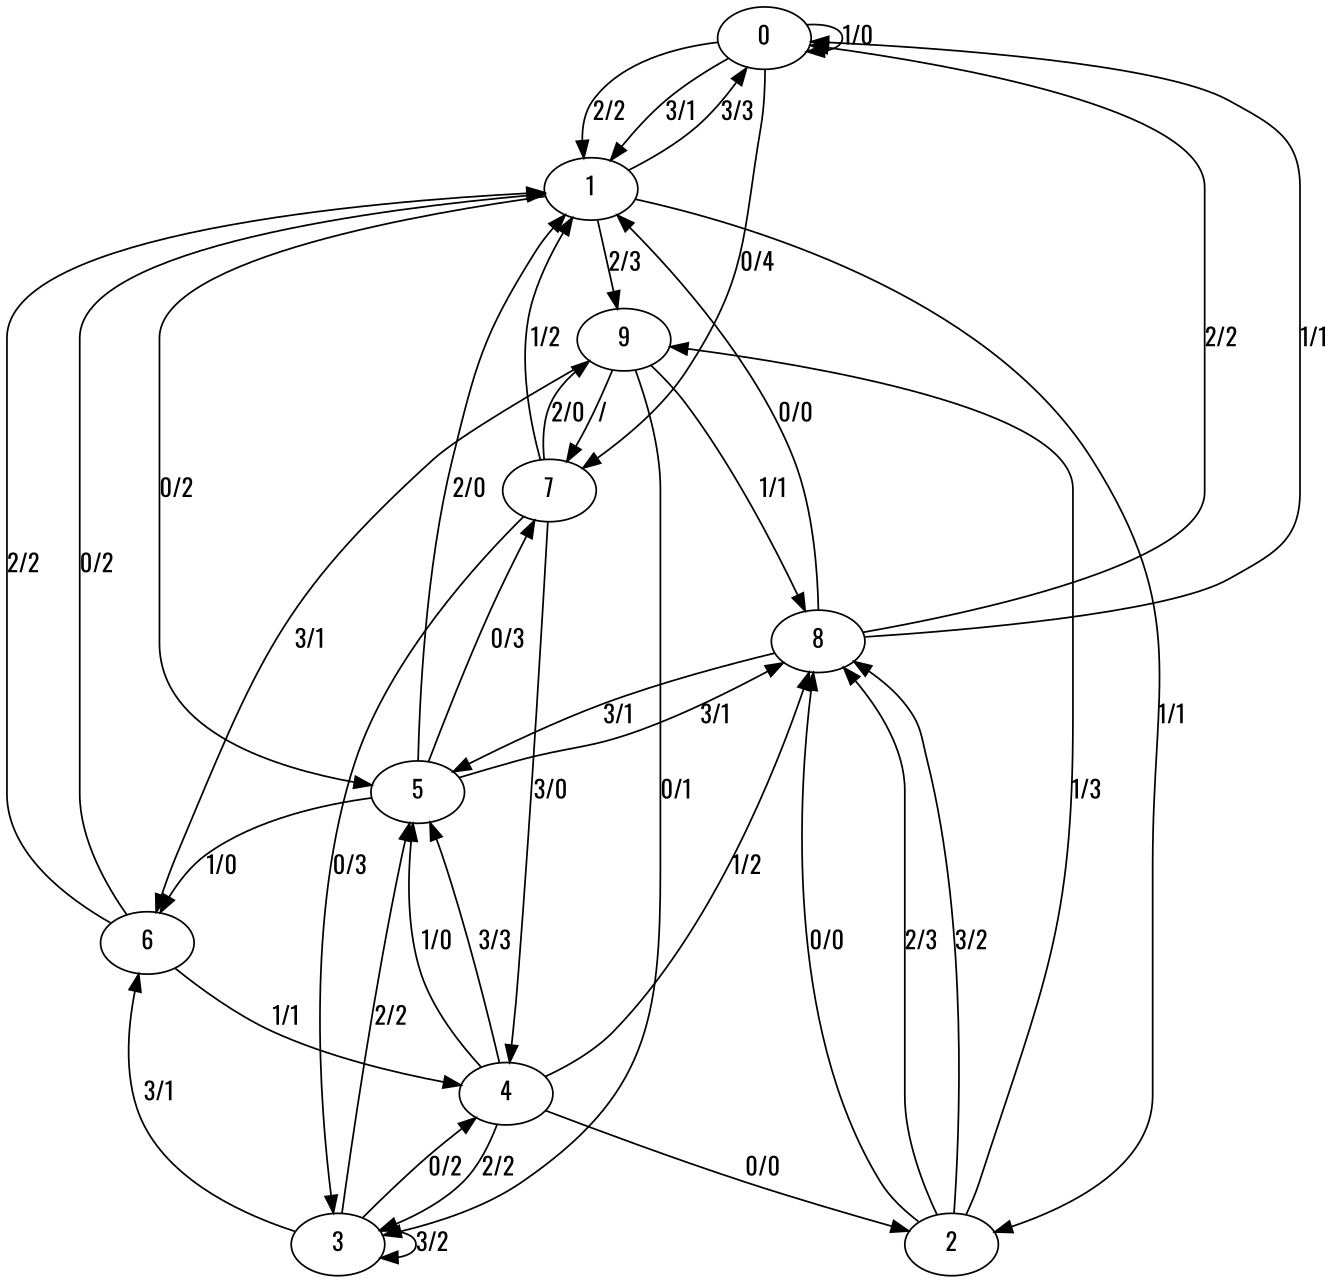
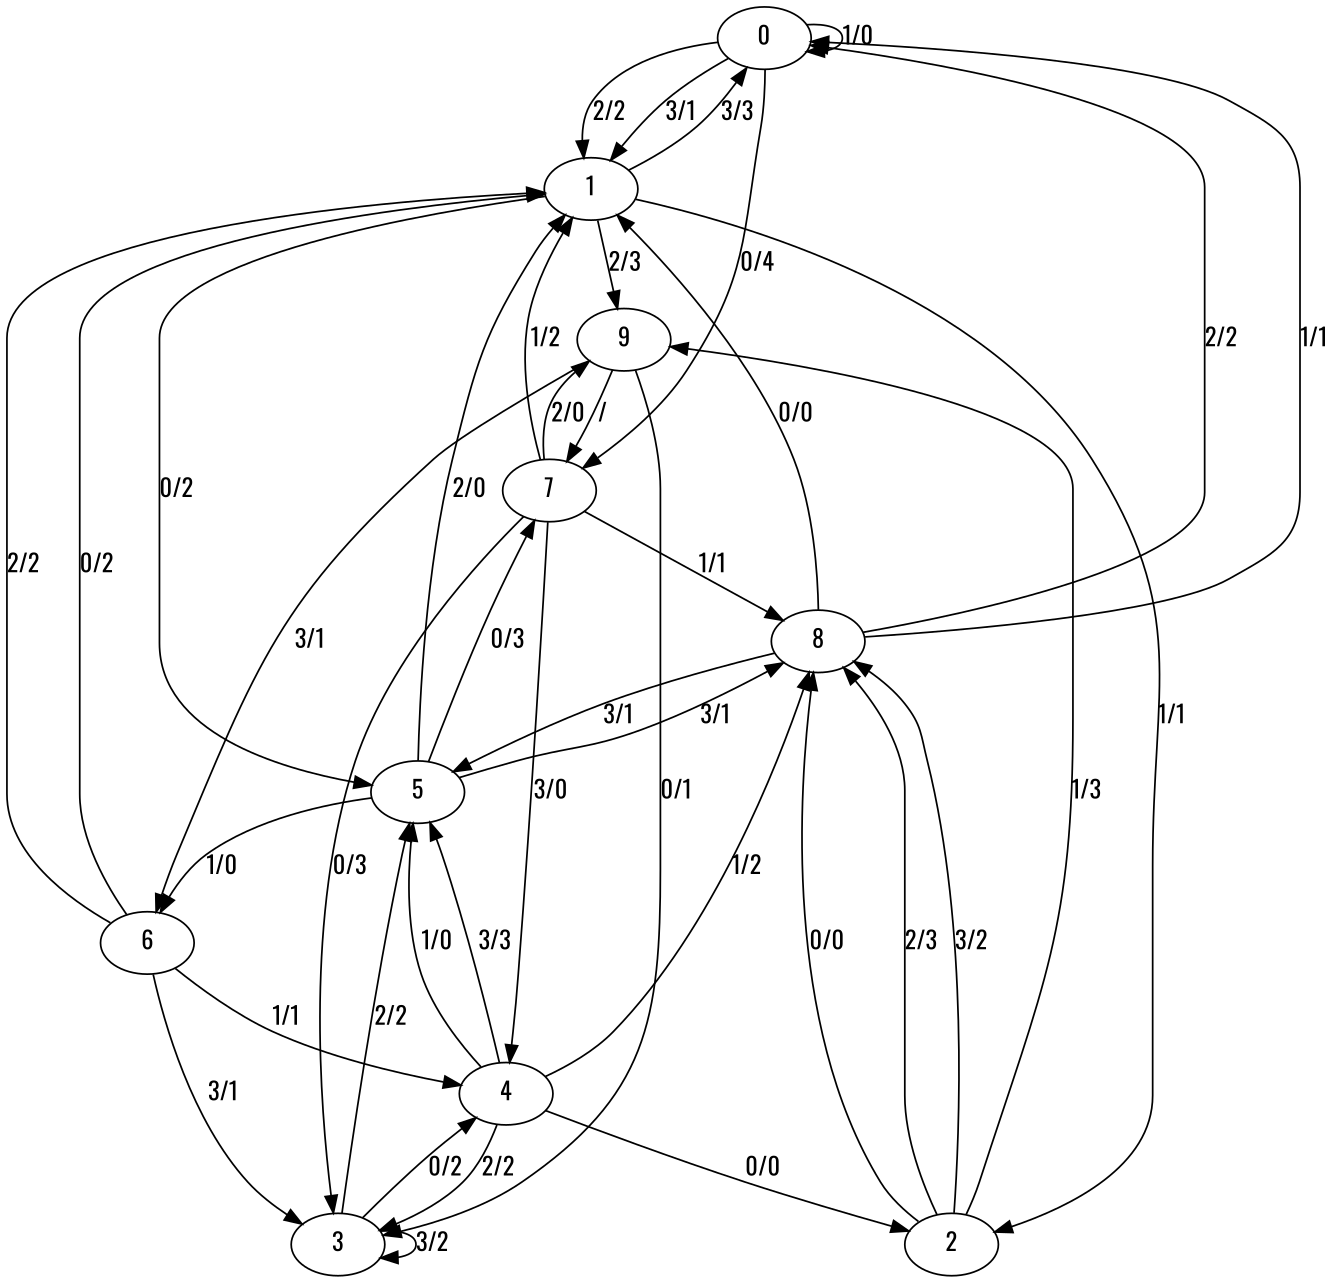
(733, 474) -> (676, 562)
(158, 1147) -> (199, 1107)
